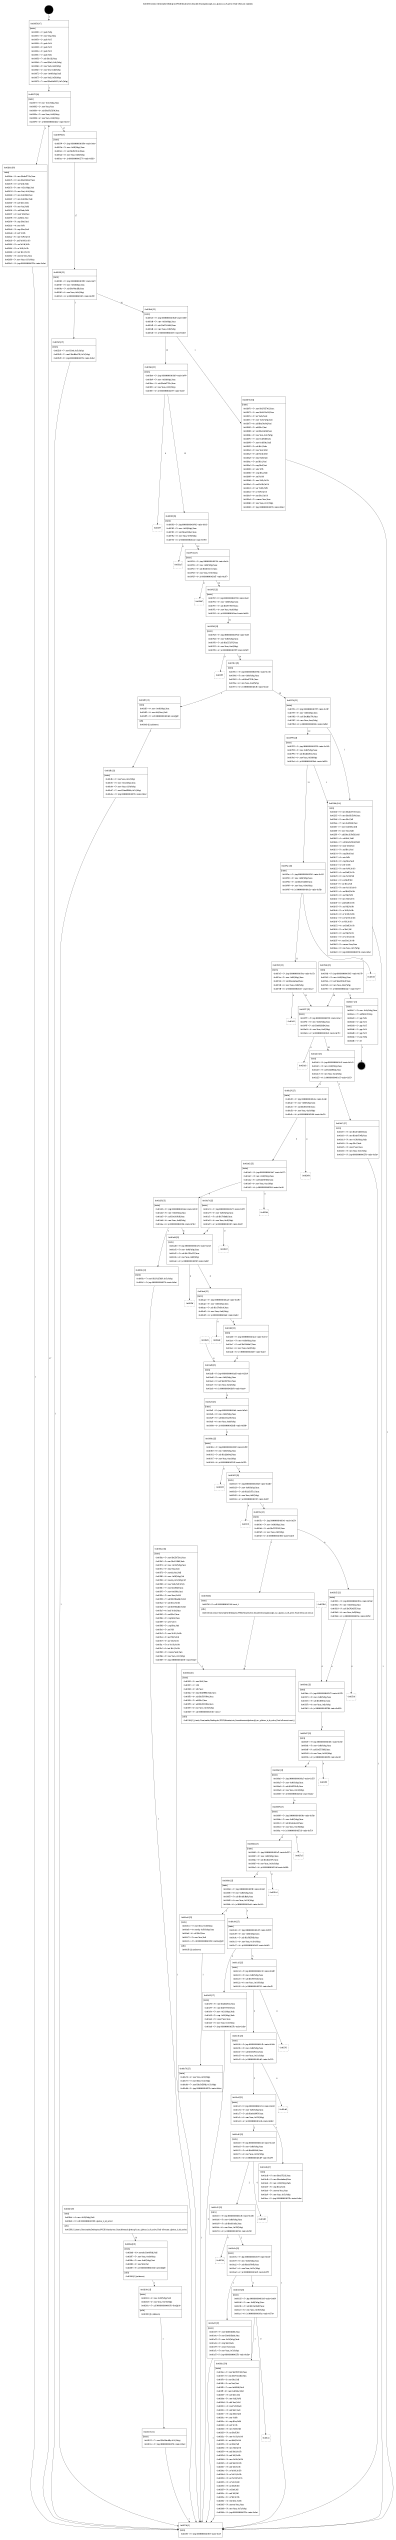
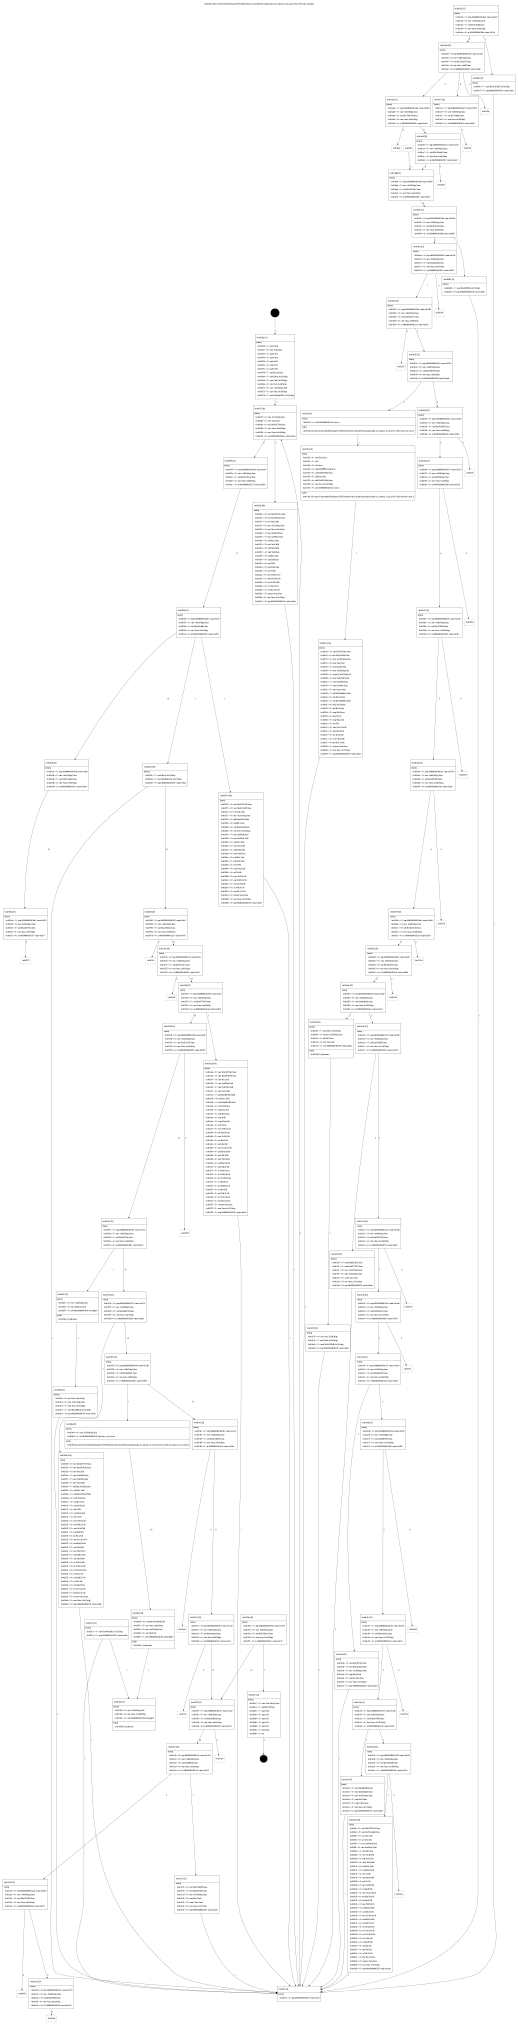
none -> (441, 185)
none -> (464, 286)
(209, 379) -> (216, 714)
(176, 453) -> (165, 847)
(321, 783) -> (127, 1402)
none -> (441, 924)
none -> (226, 1138)
(220, 1189) -> none
(207, 1231) -> (459, 84)
(321, 1644) -> (456, 553)
(200, 1665) -> (350, 569)
(162, 2373) -> (119, 1668)
